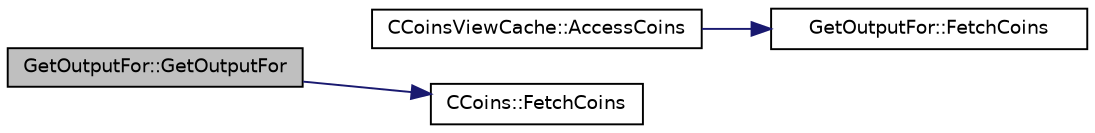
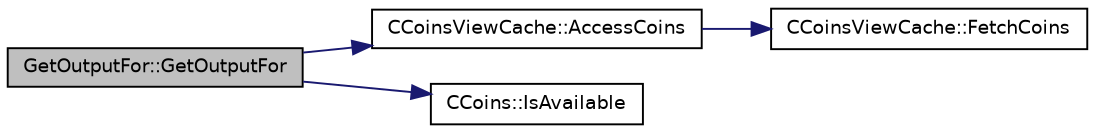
(929, 29) -> (929, 29)
none -> (328, 50)
(537, 104) -> (537, 104)
